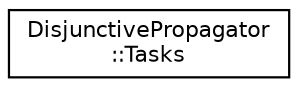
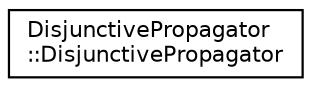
(149, 44) -> (156, 44)
